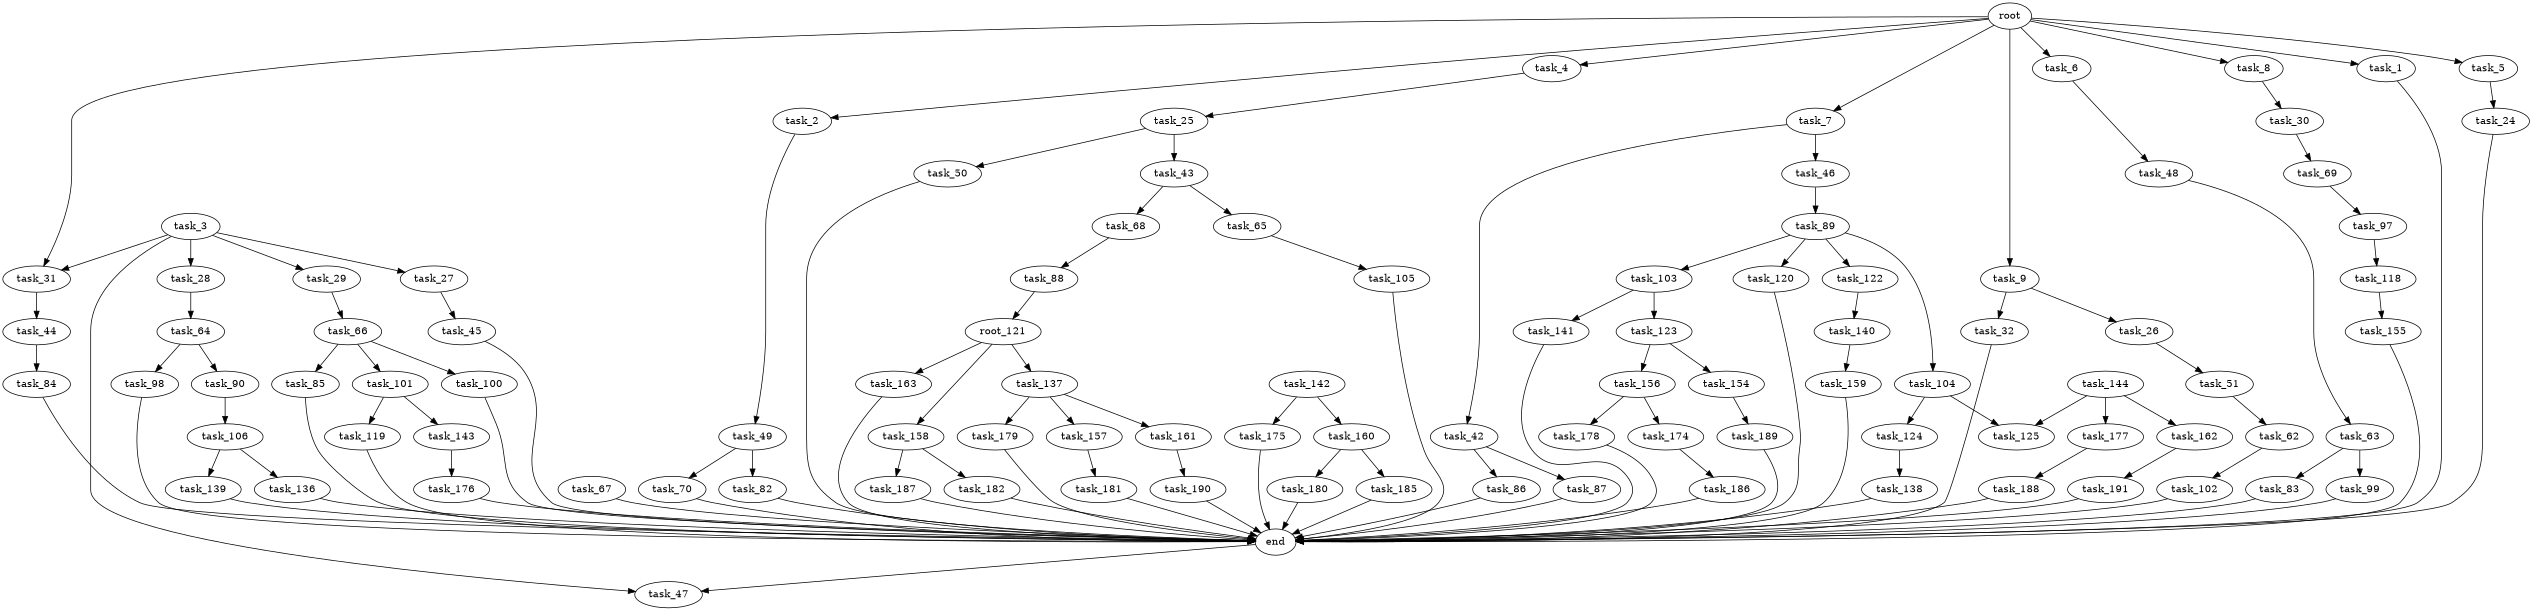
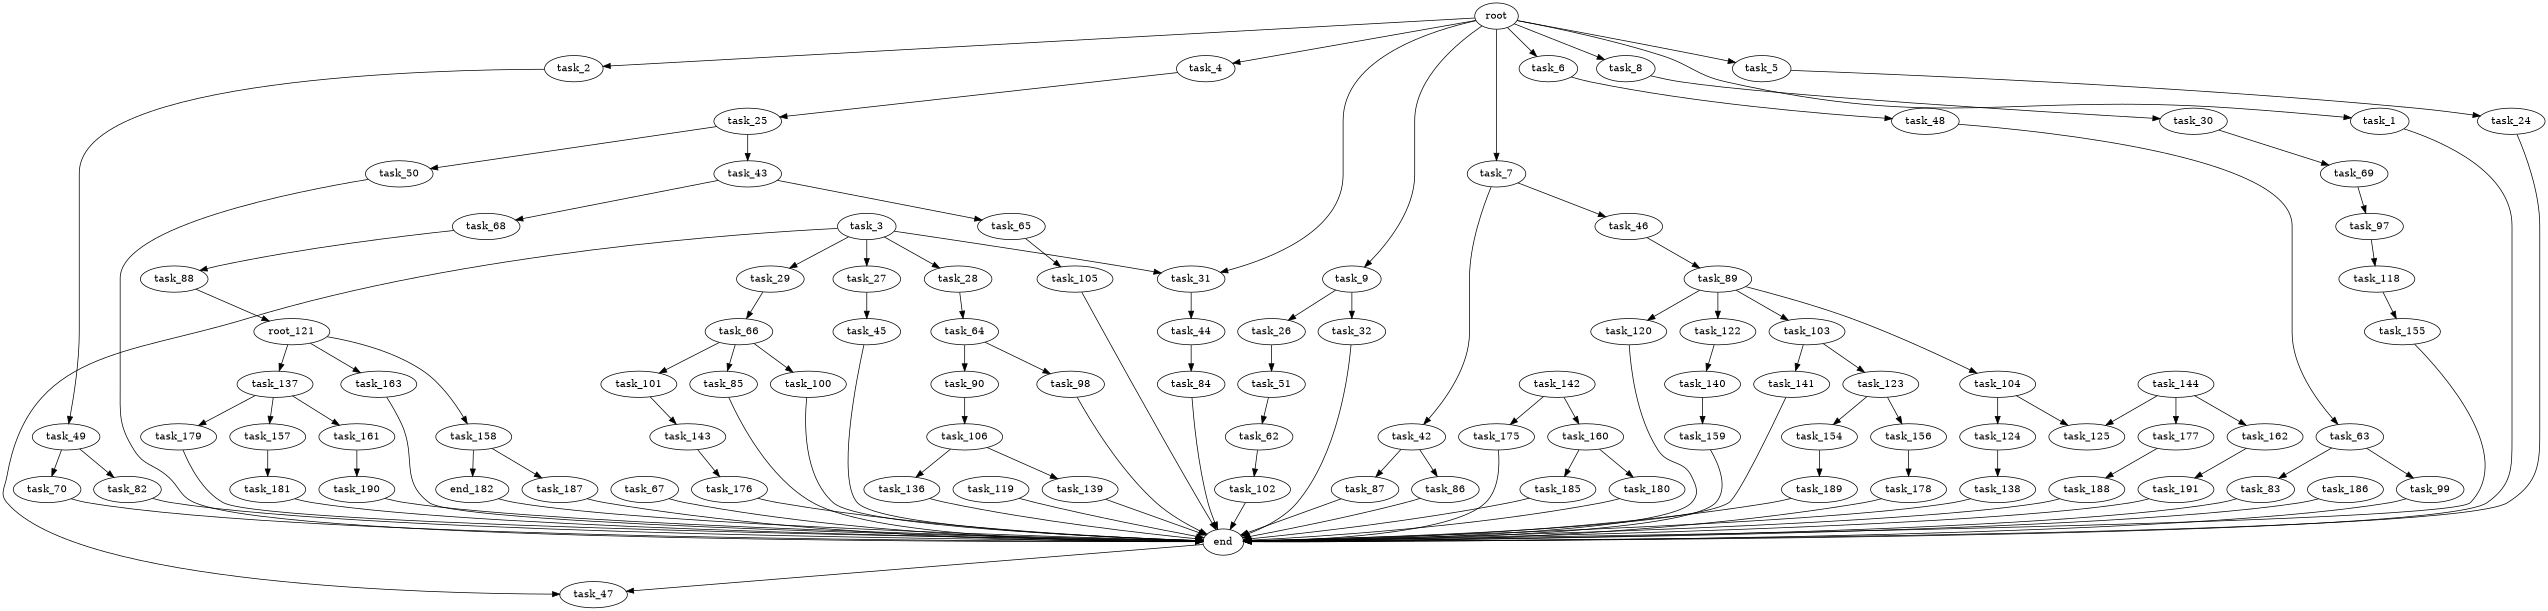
(378, 407) -> none
(1666, 437) -> none
(982, 489) -> (472, 489)
